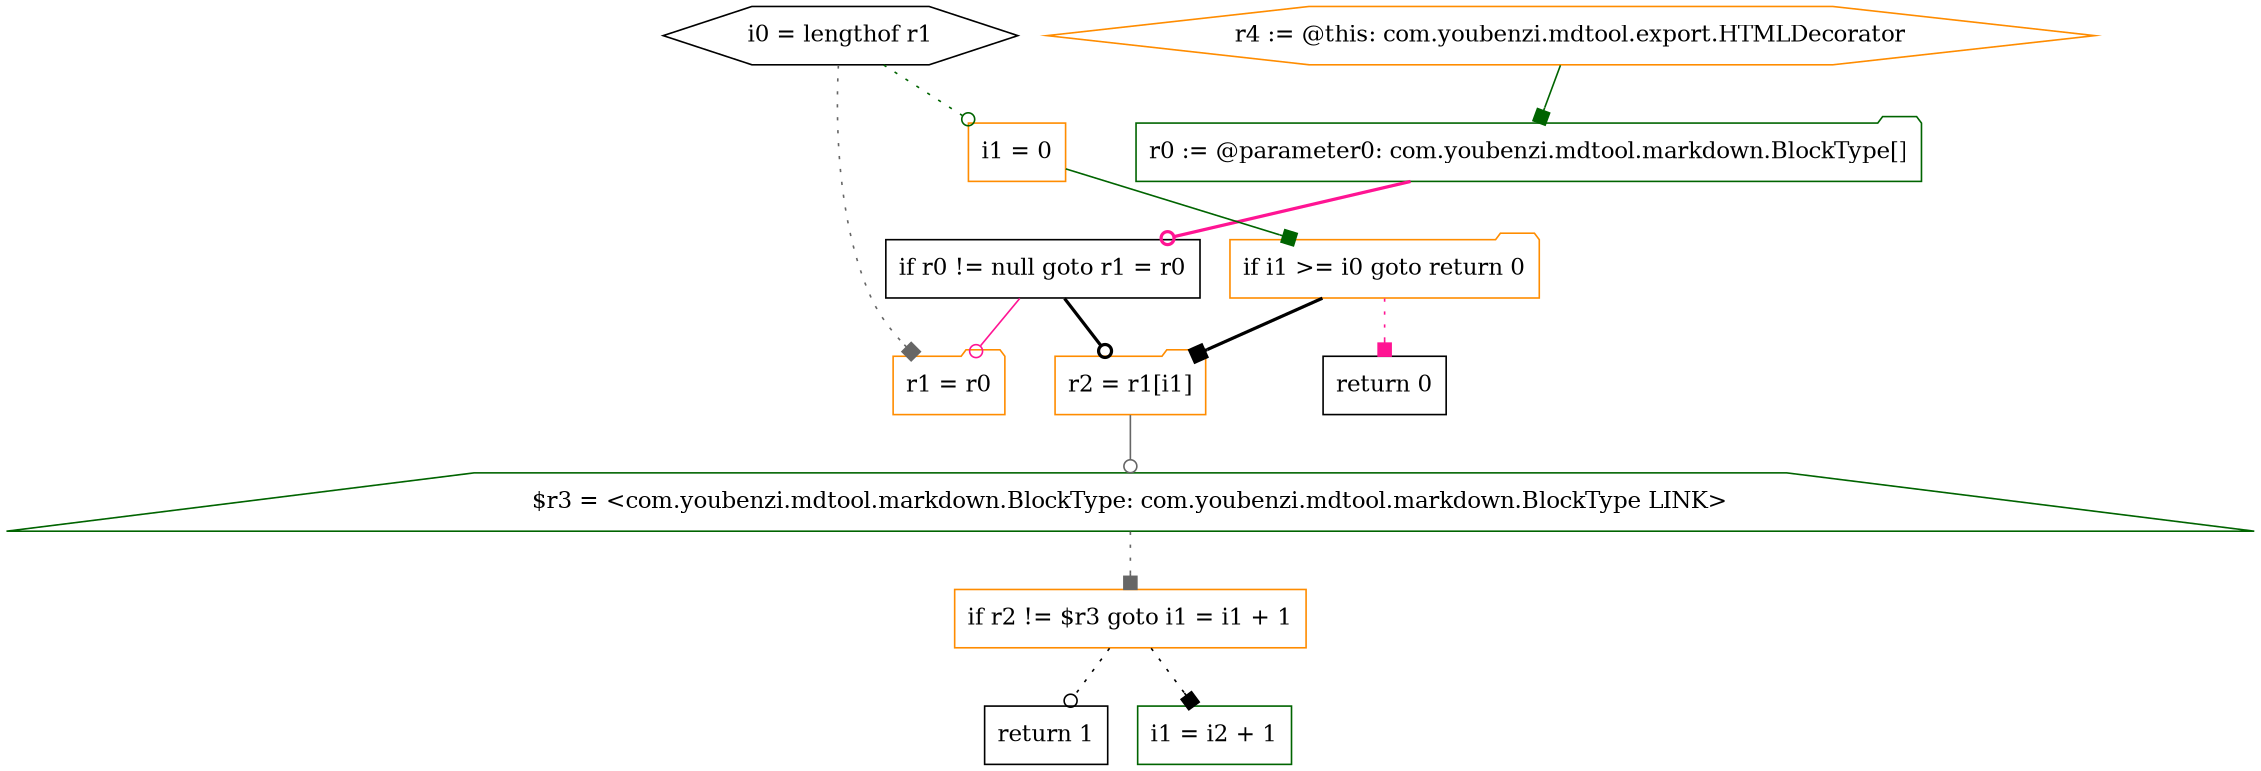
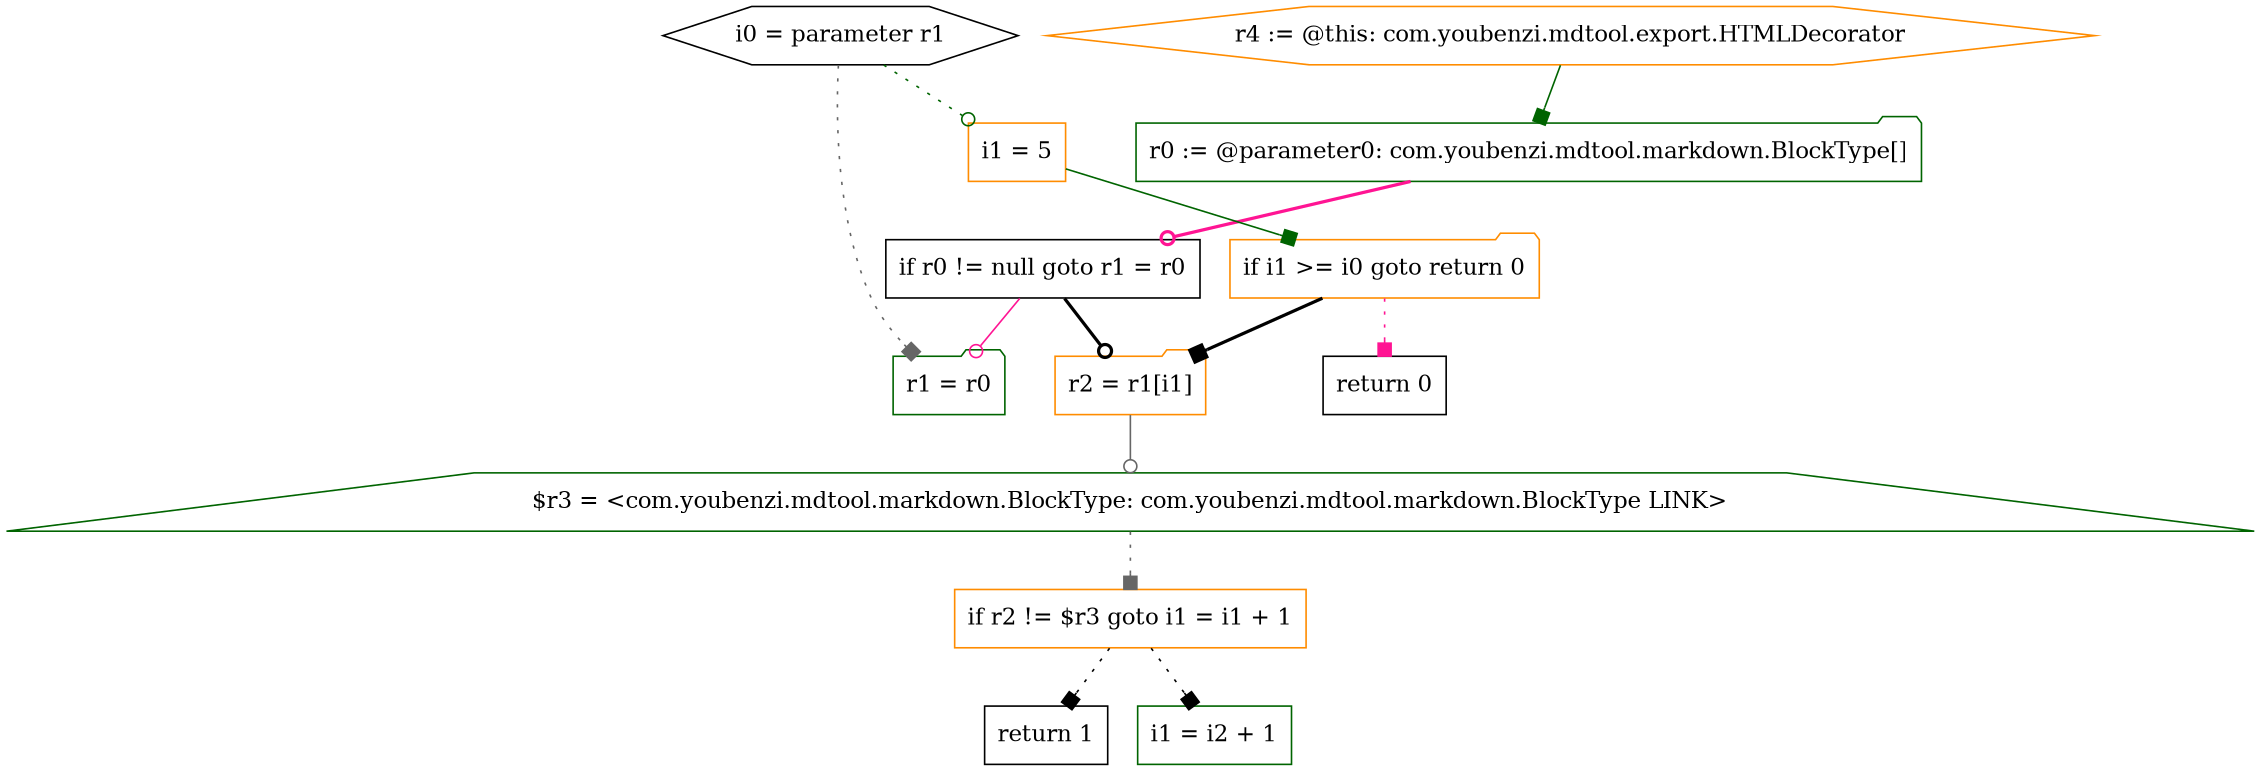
(840, 36) -> (840, 36)
(1017, 152) -> (1017, 152)
(949, 385) -> (949, 385)
(1092, 672) -> (1092, 672)
